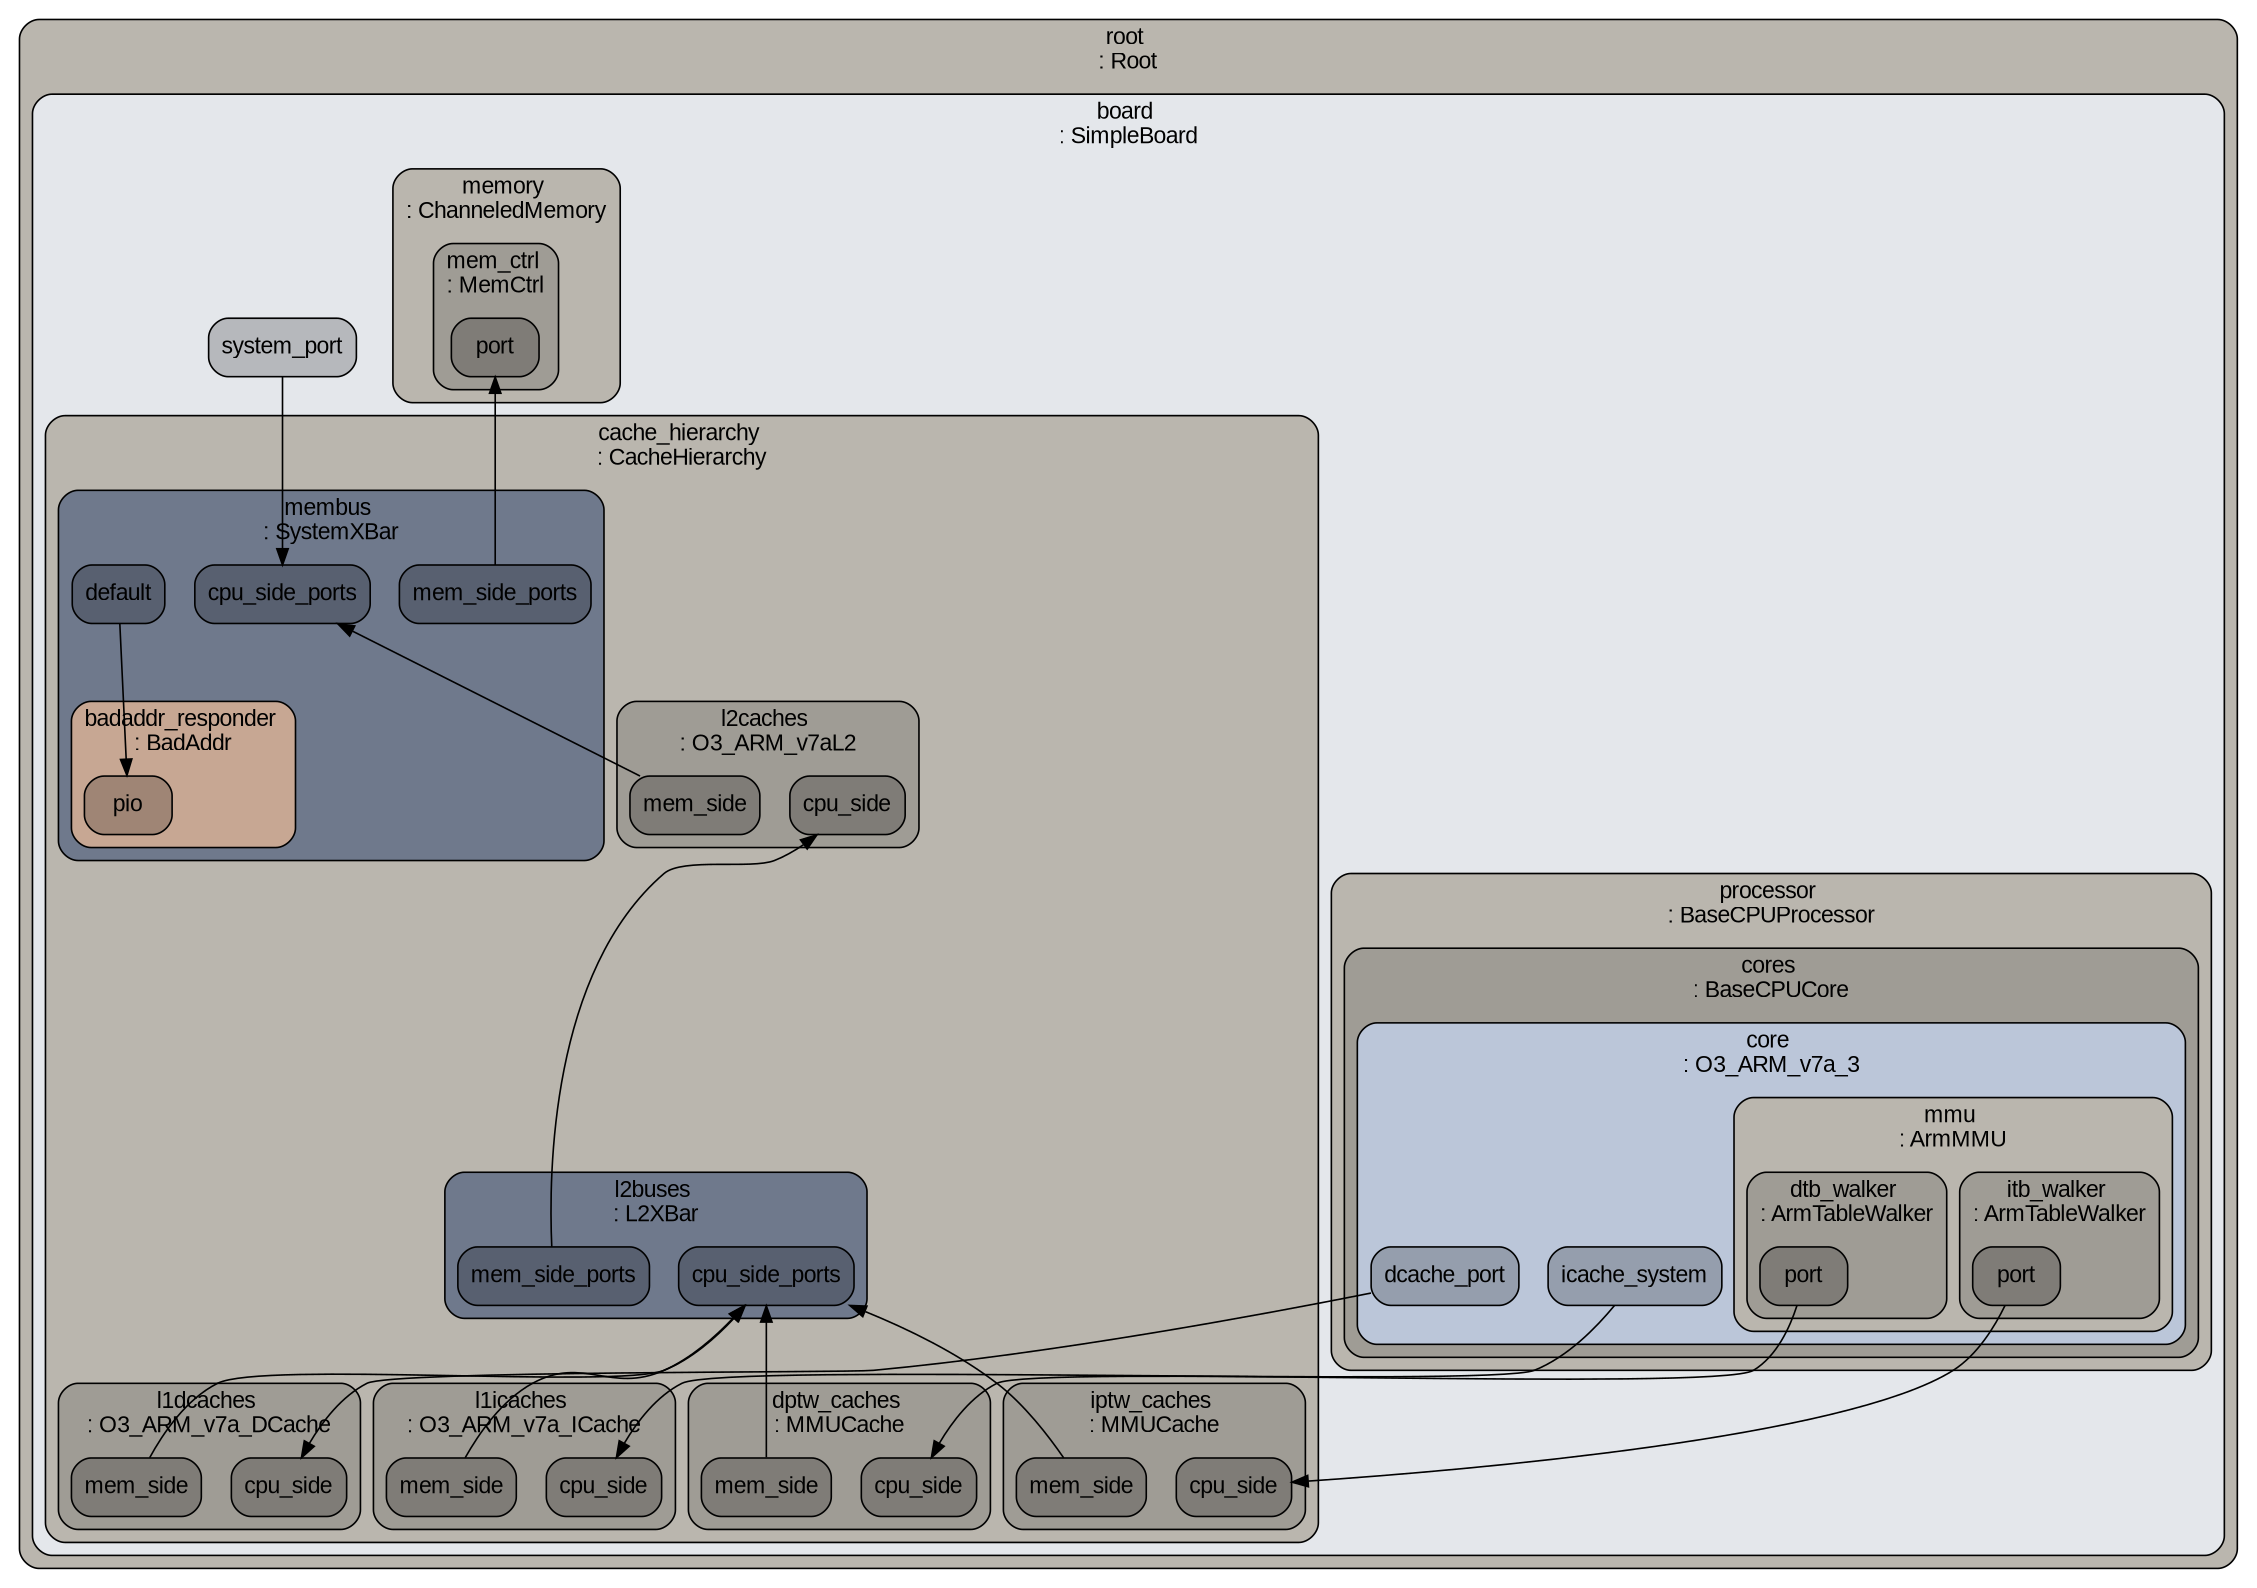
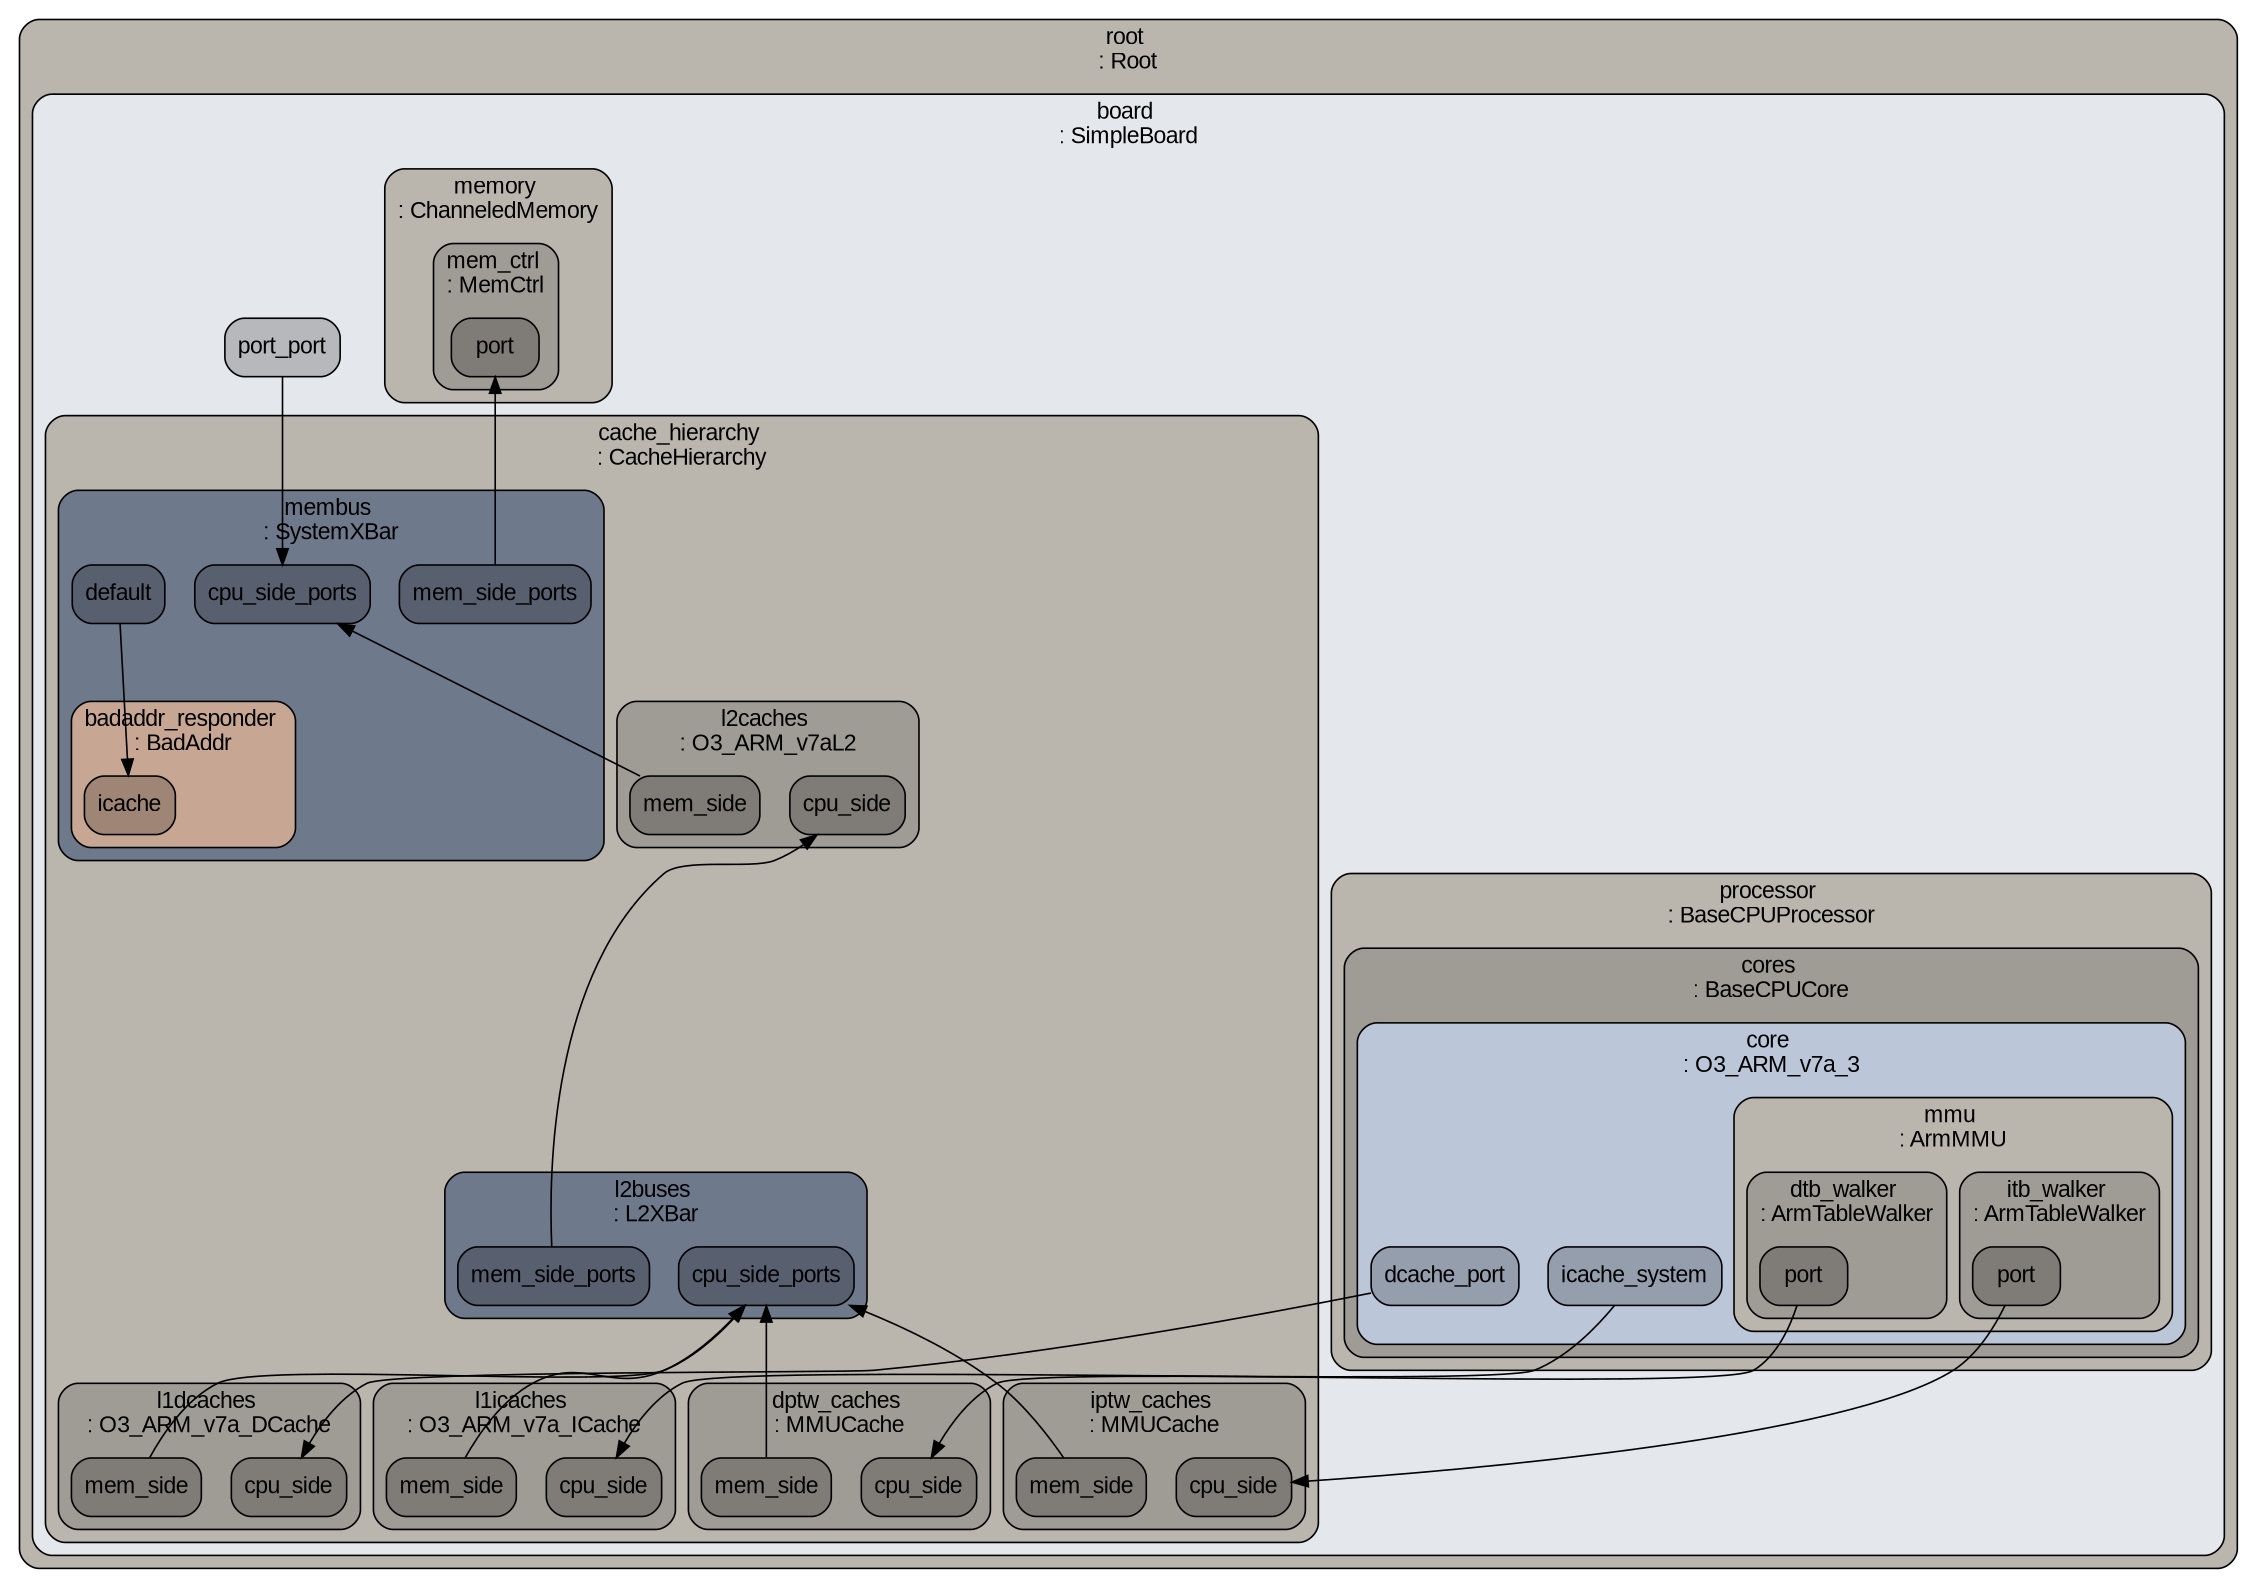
(283, 347) -> (283, 347)
(128, 805) -> (130, 805)
